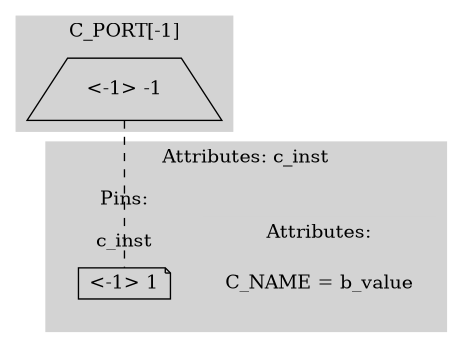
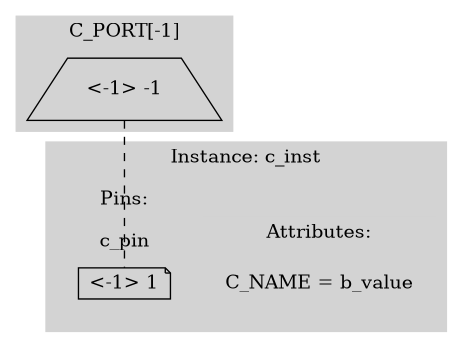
(246, 158) -> (246, 158)
(124, 241) -> (124, 241)
